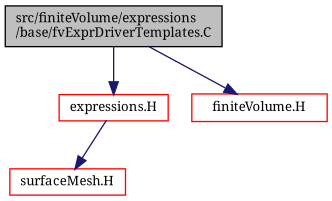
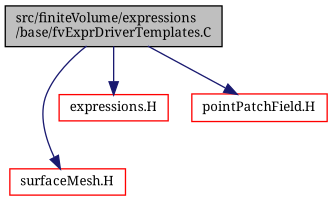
(259, 108) -> (259, 108)
(94, 139) -> (46, 95)
